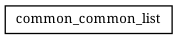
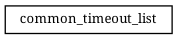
(89, 20) -> (89, 20)
